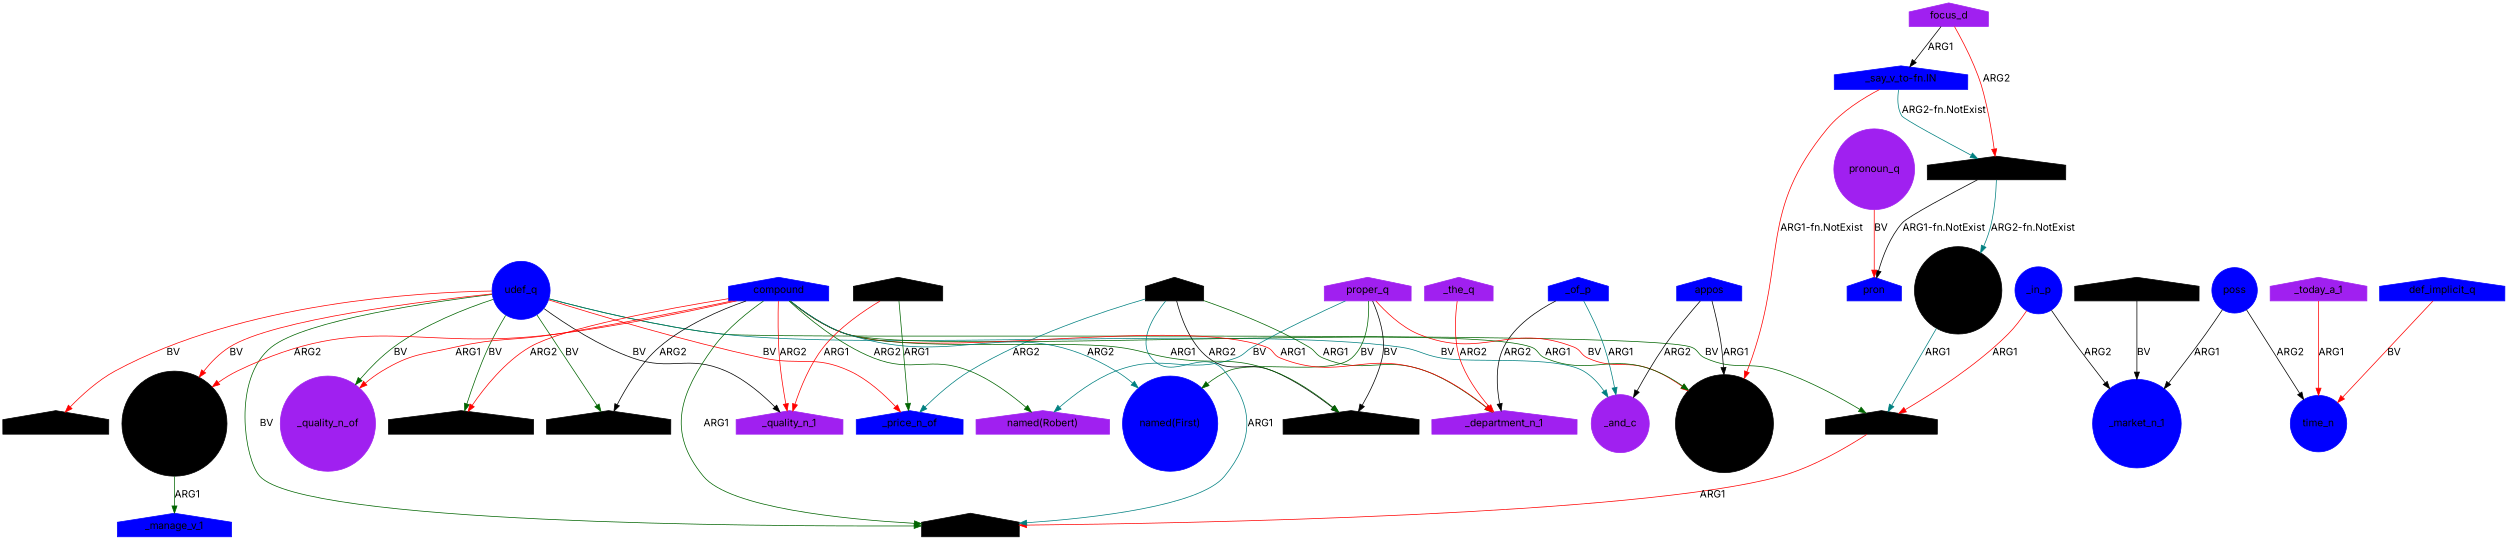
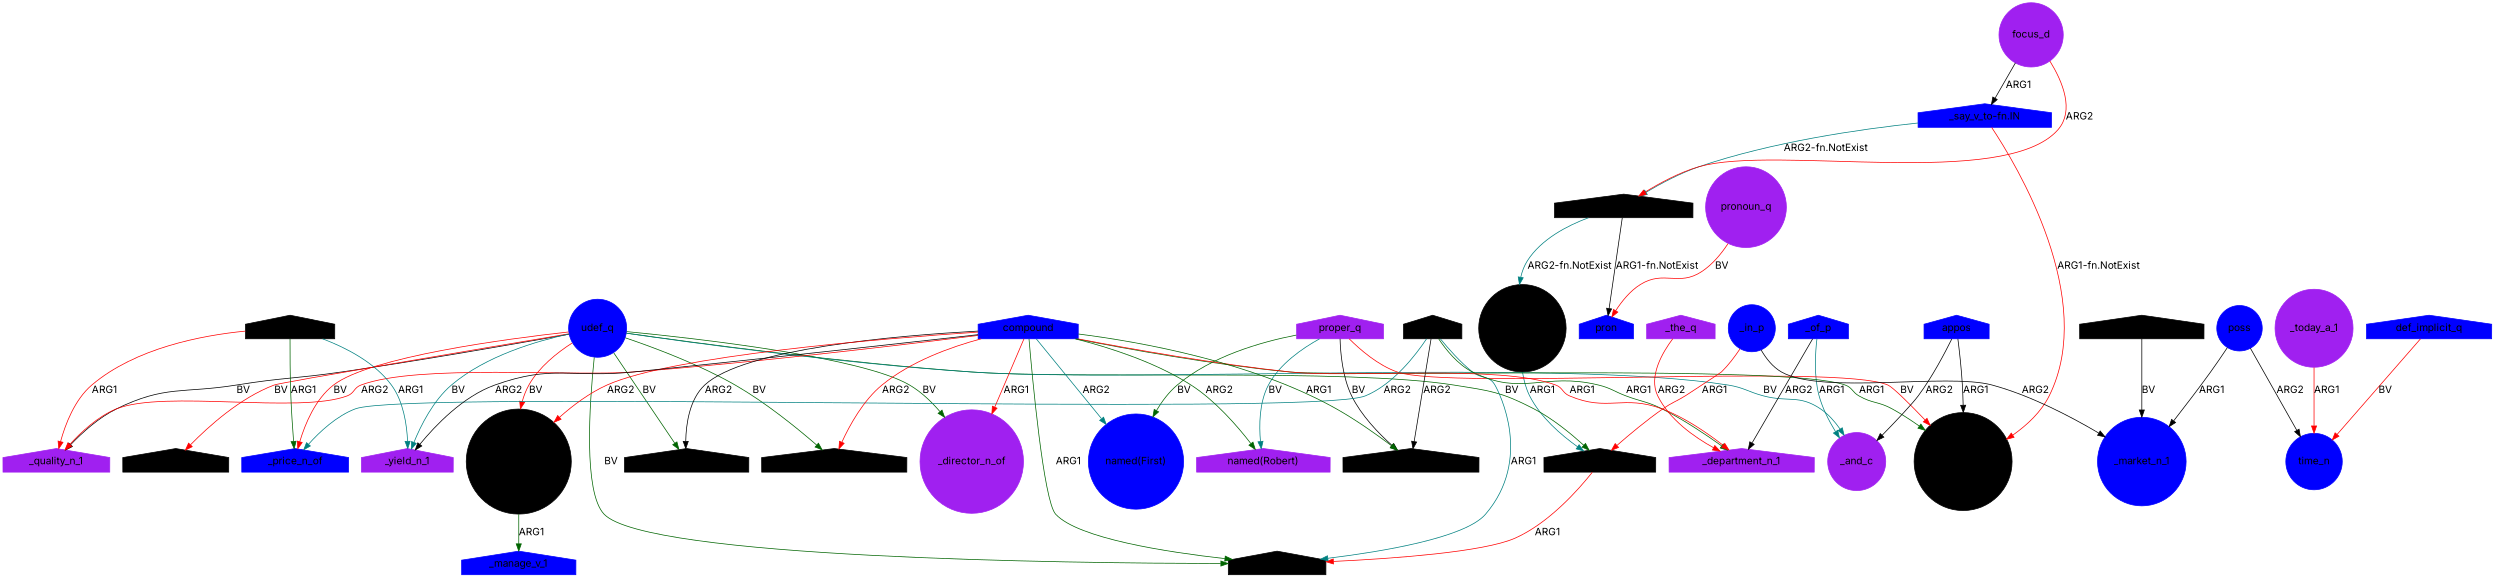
(1949, 16) -> (2031, 35)
(2319, 290) -> (2314, 328)
(328, 424) -> (972, 462)
none -> (407, 462)
